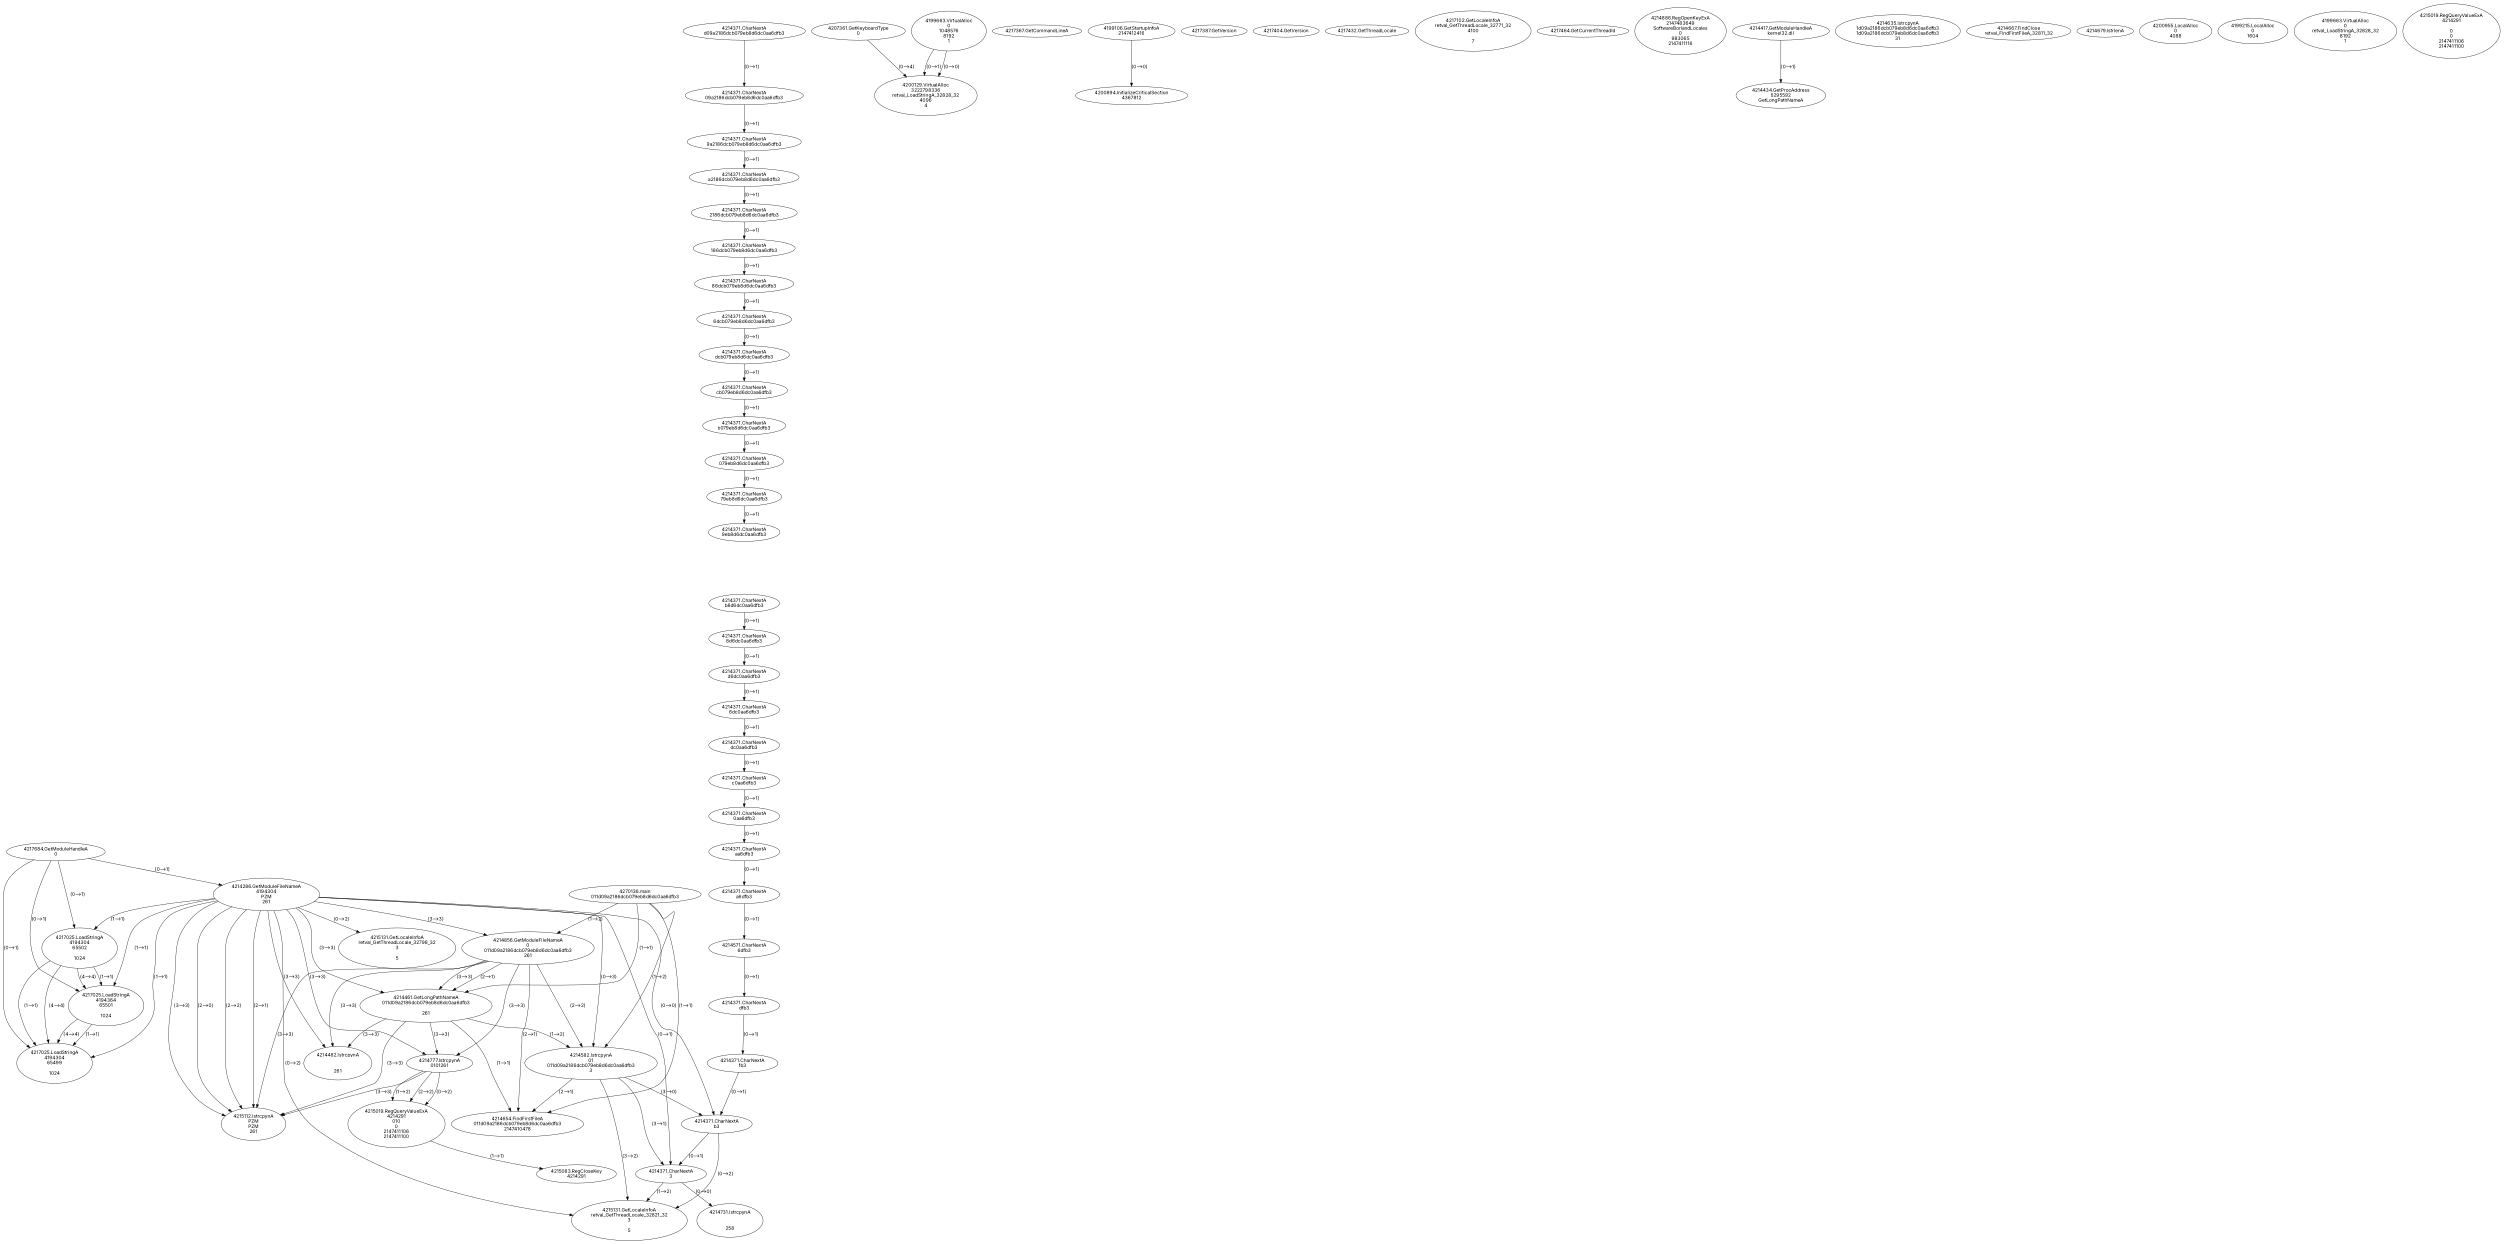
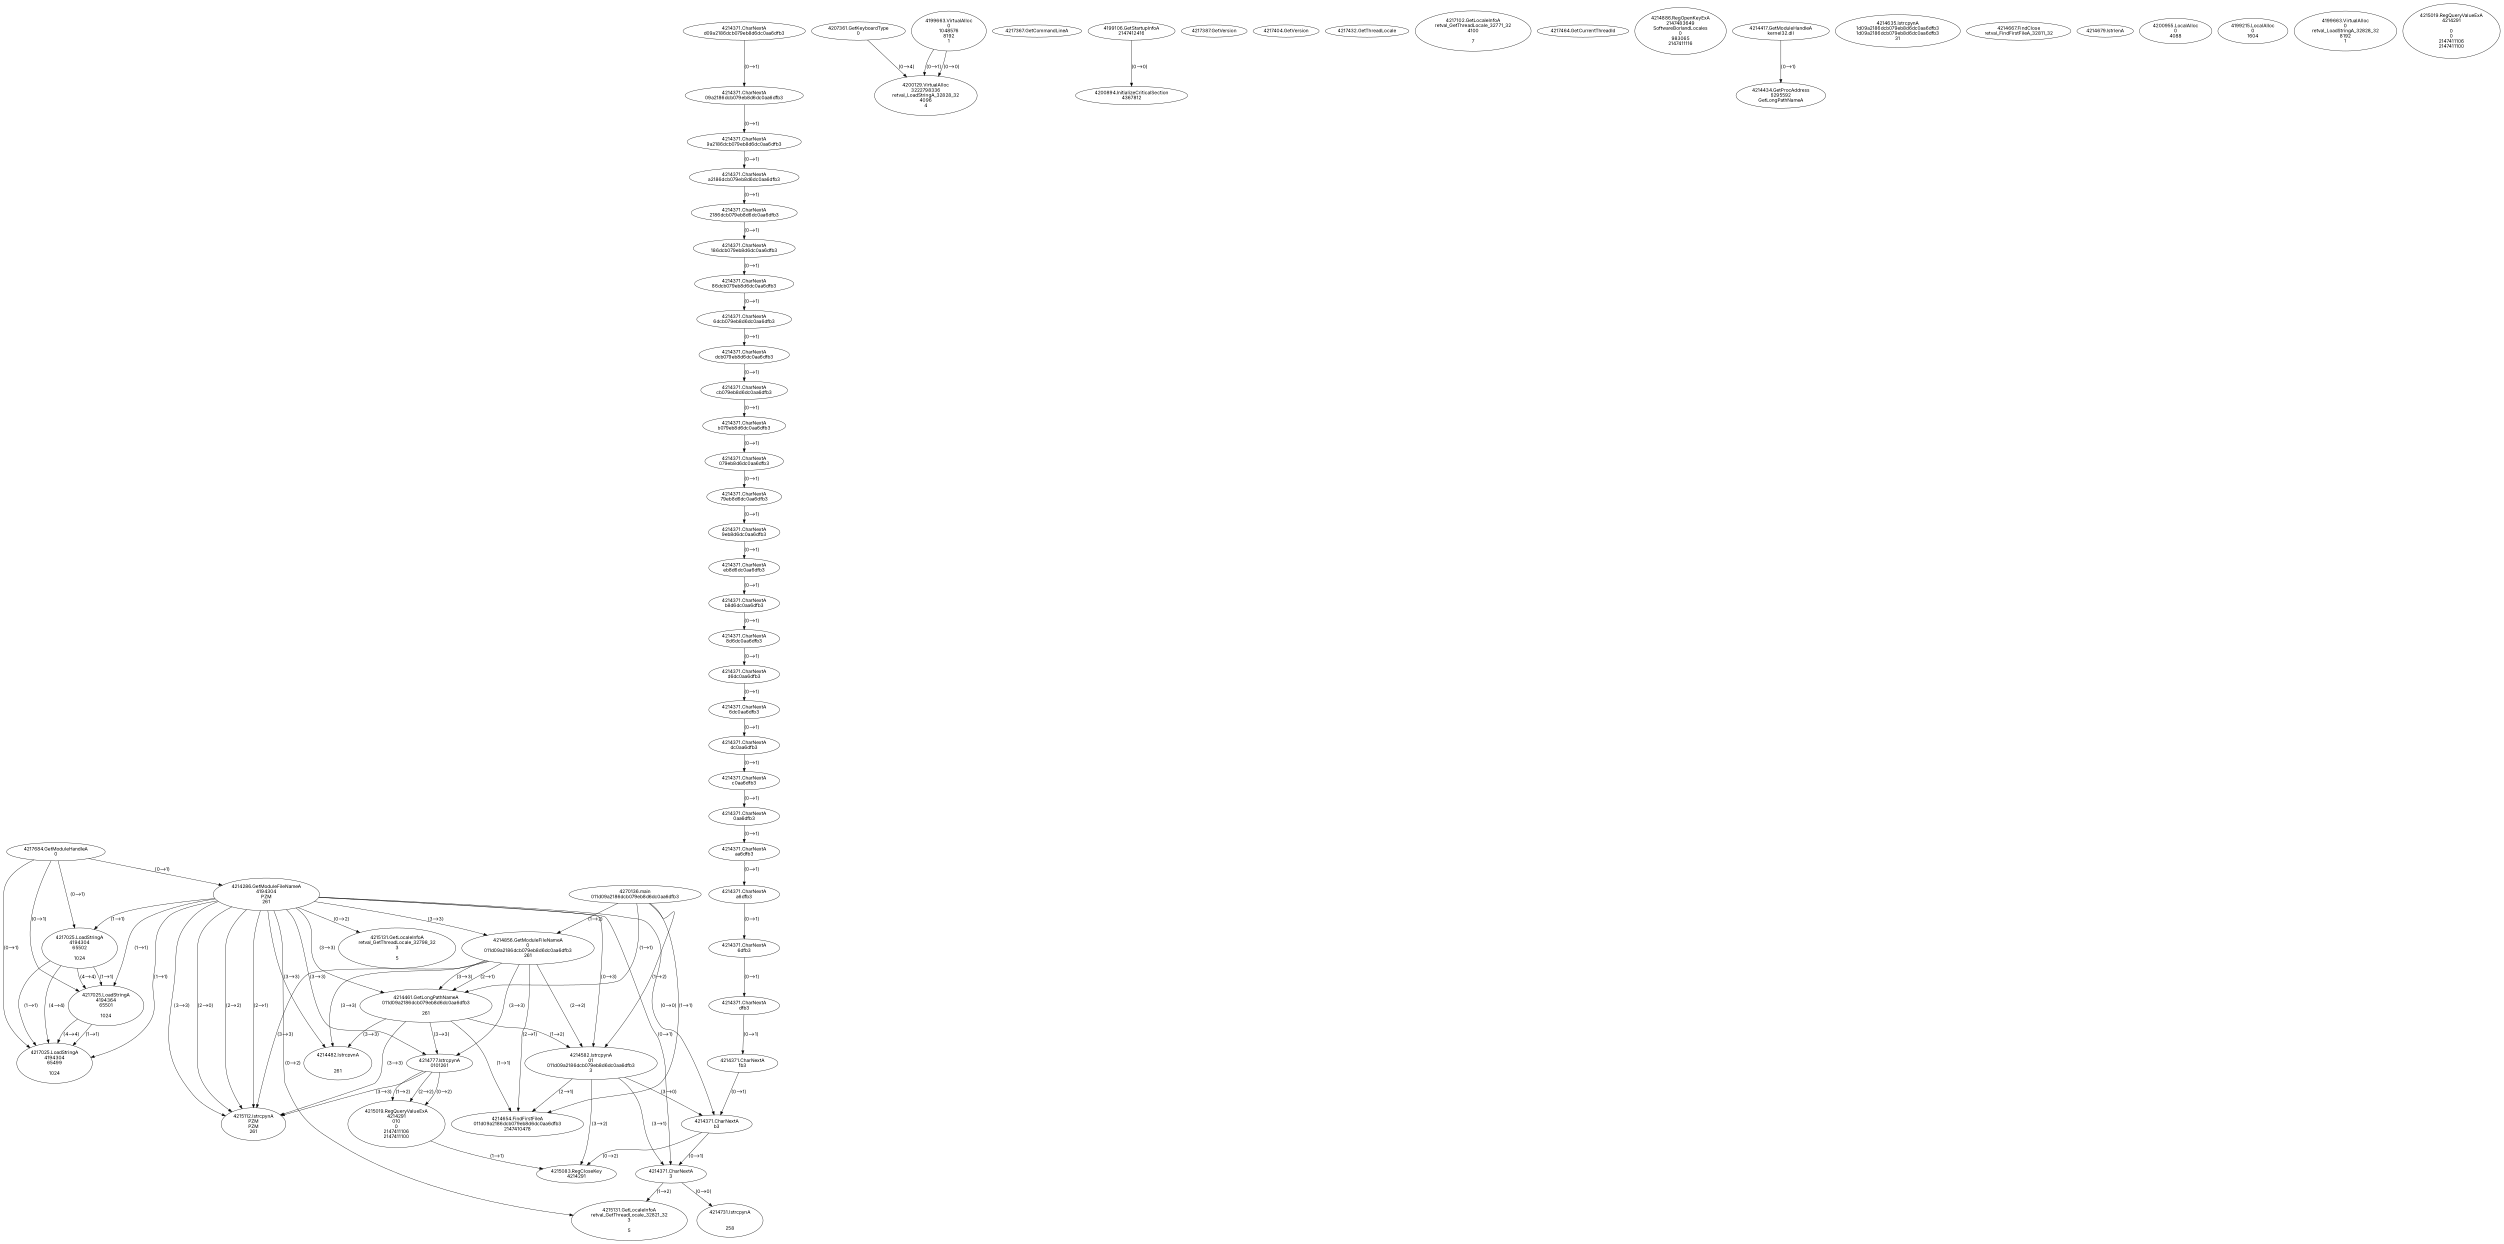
none -> (744, 568)
(744, 948) -> (744, 948)
(618, 1137) -> (590, 1121)
(713, 1178) -> (646, 1150)
